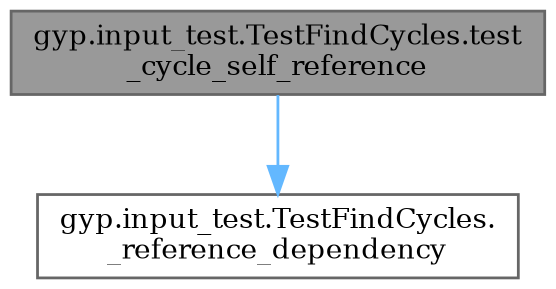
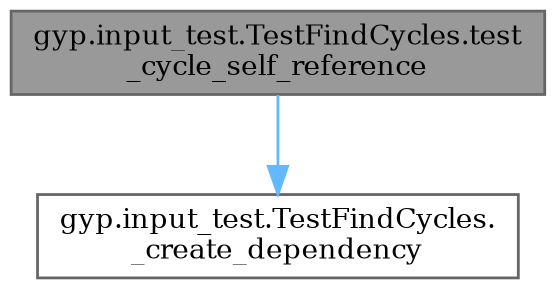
(278, 236) -> (278, 236)
